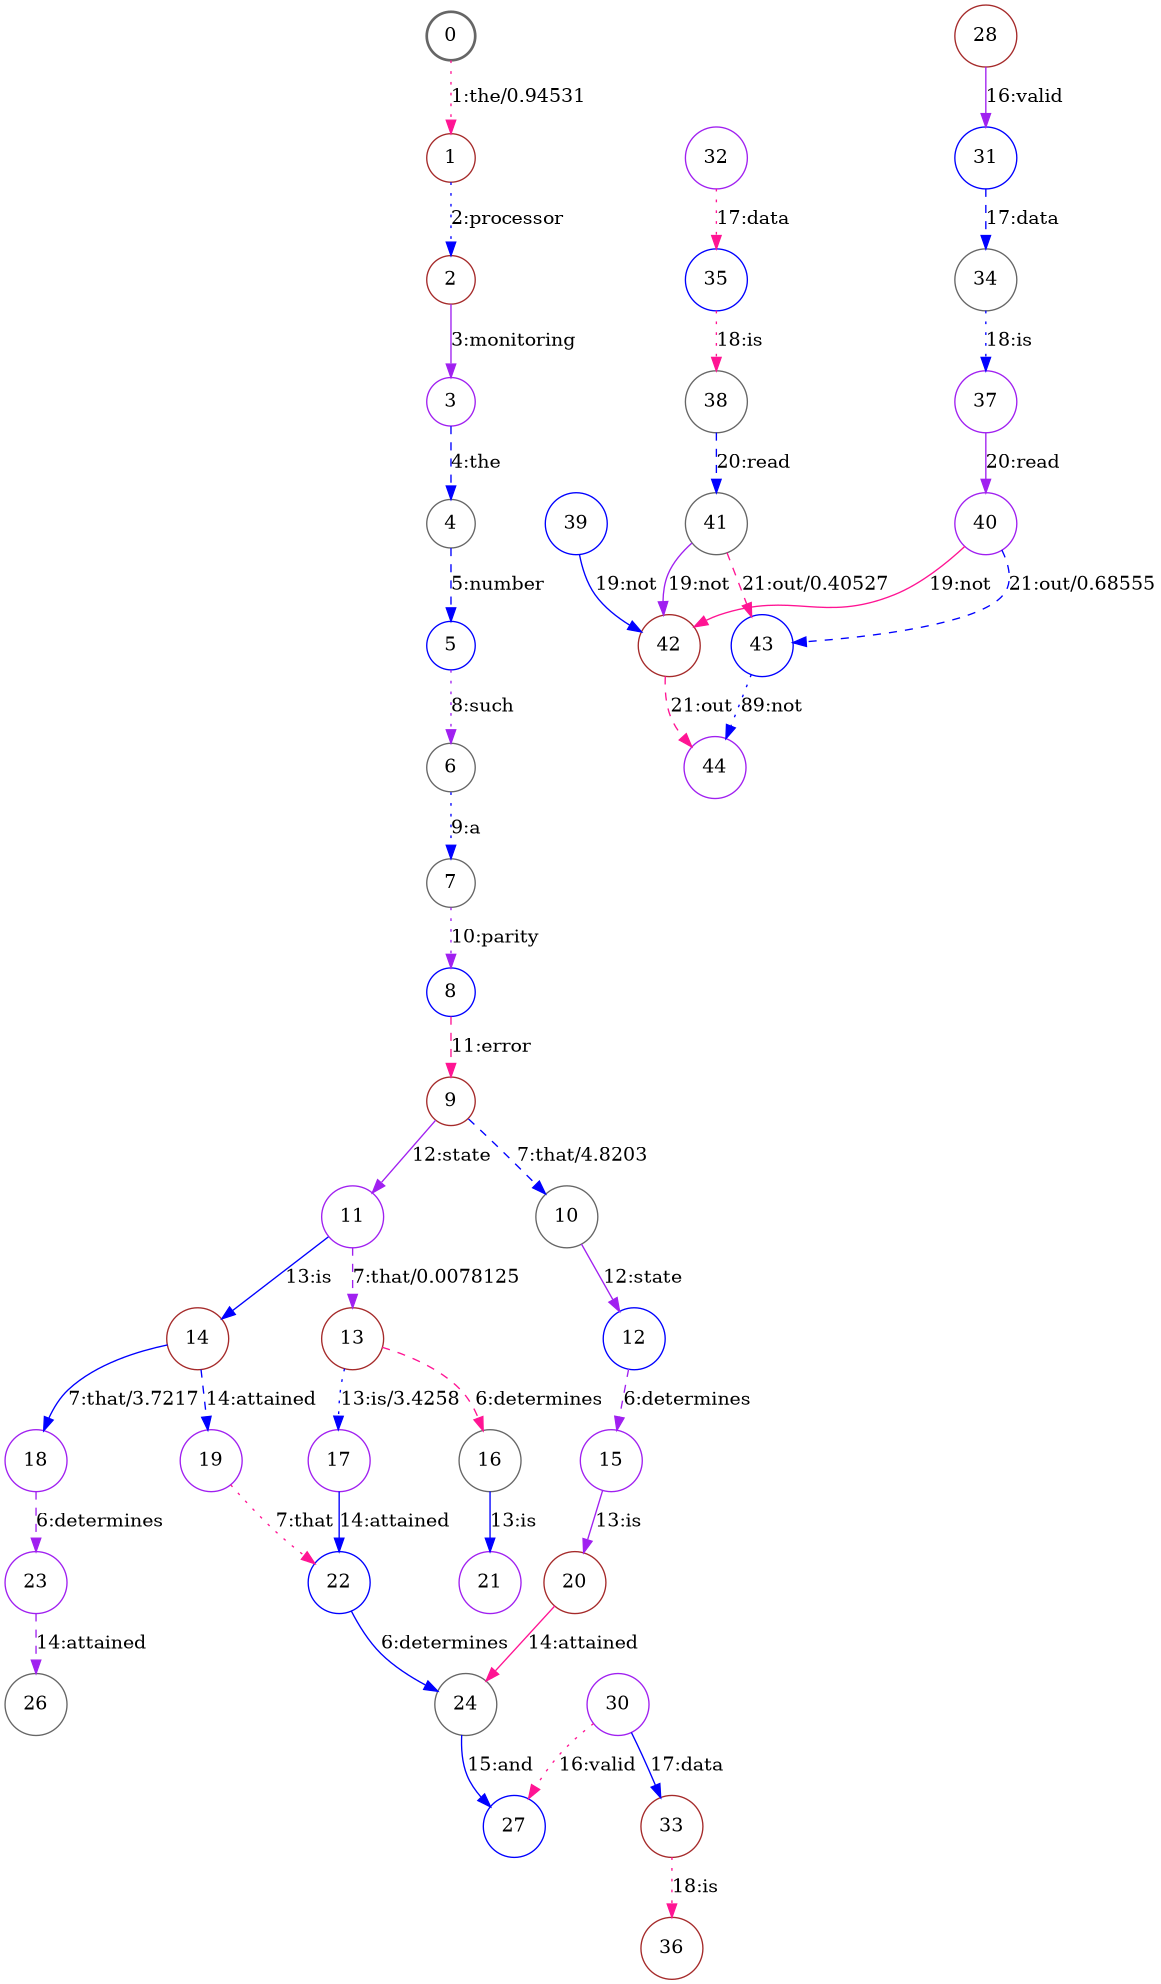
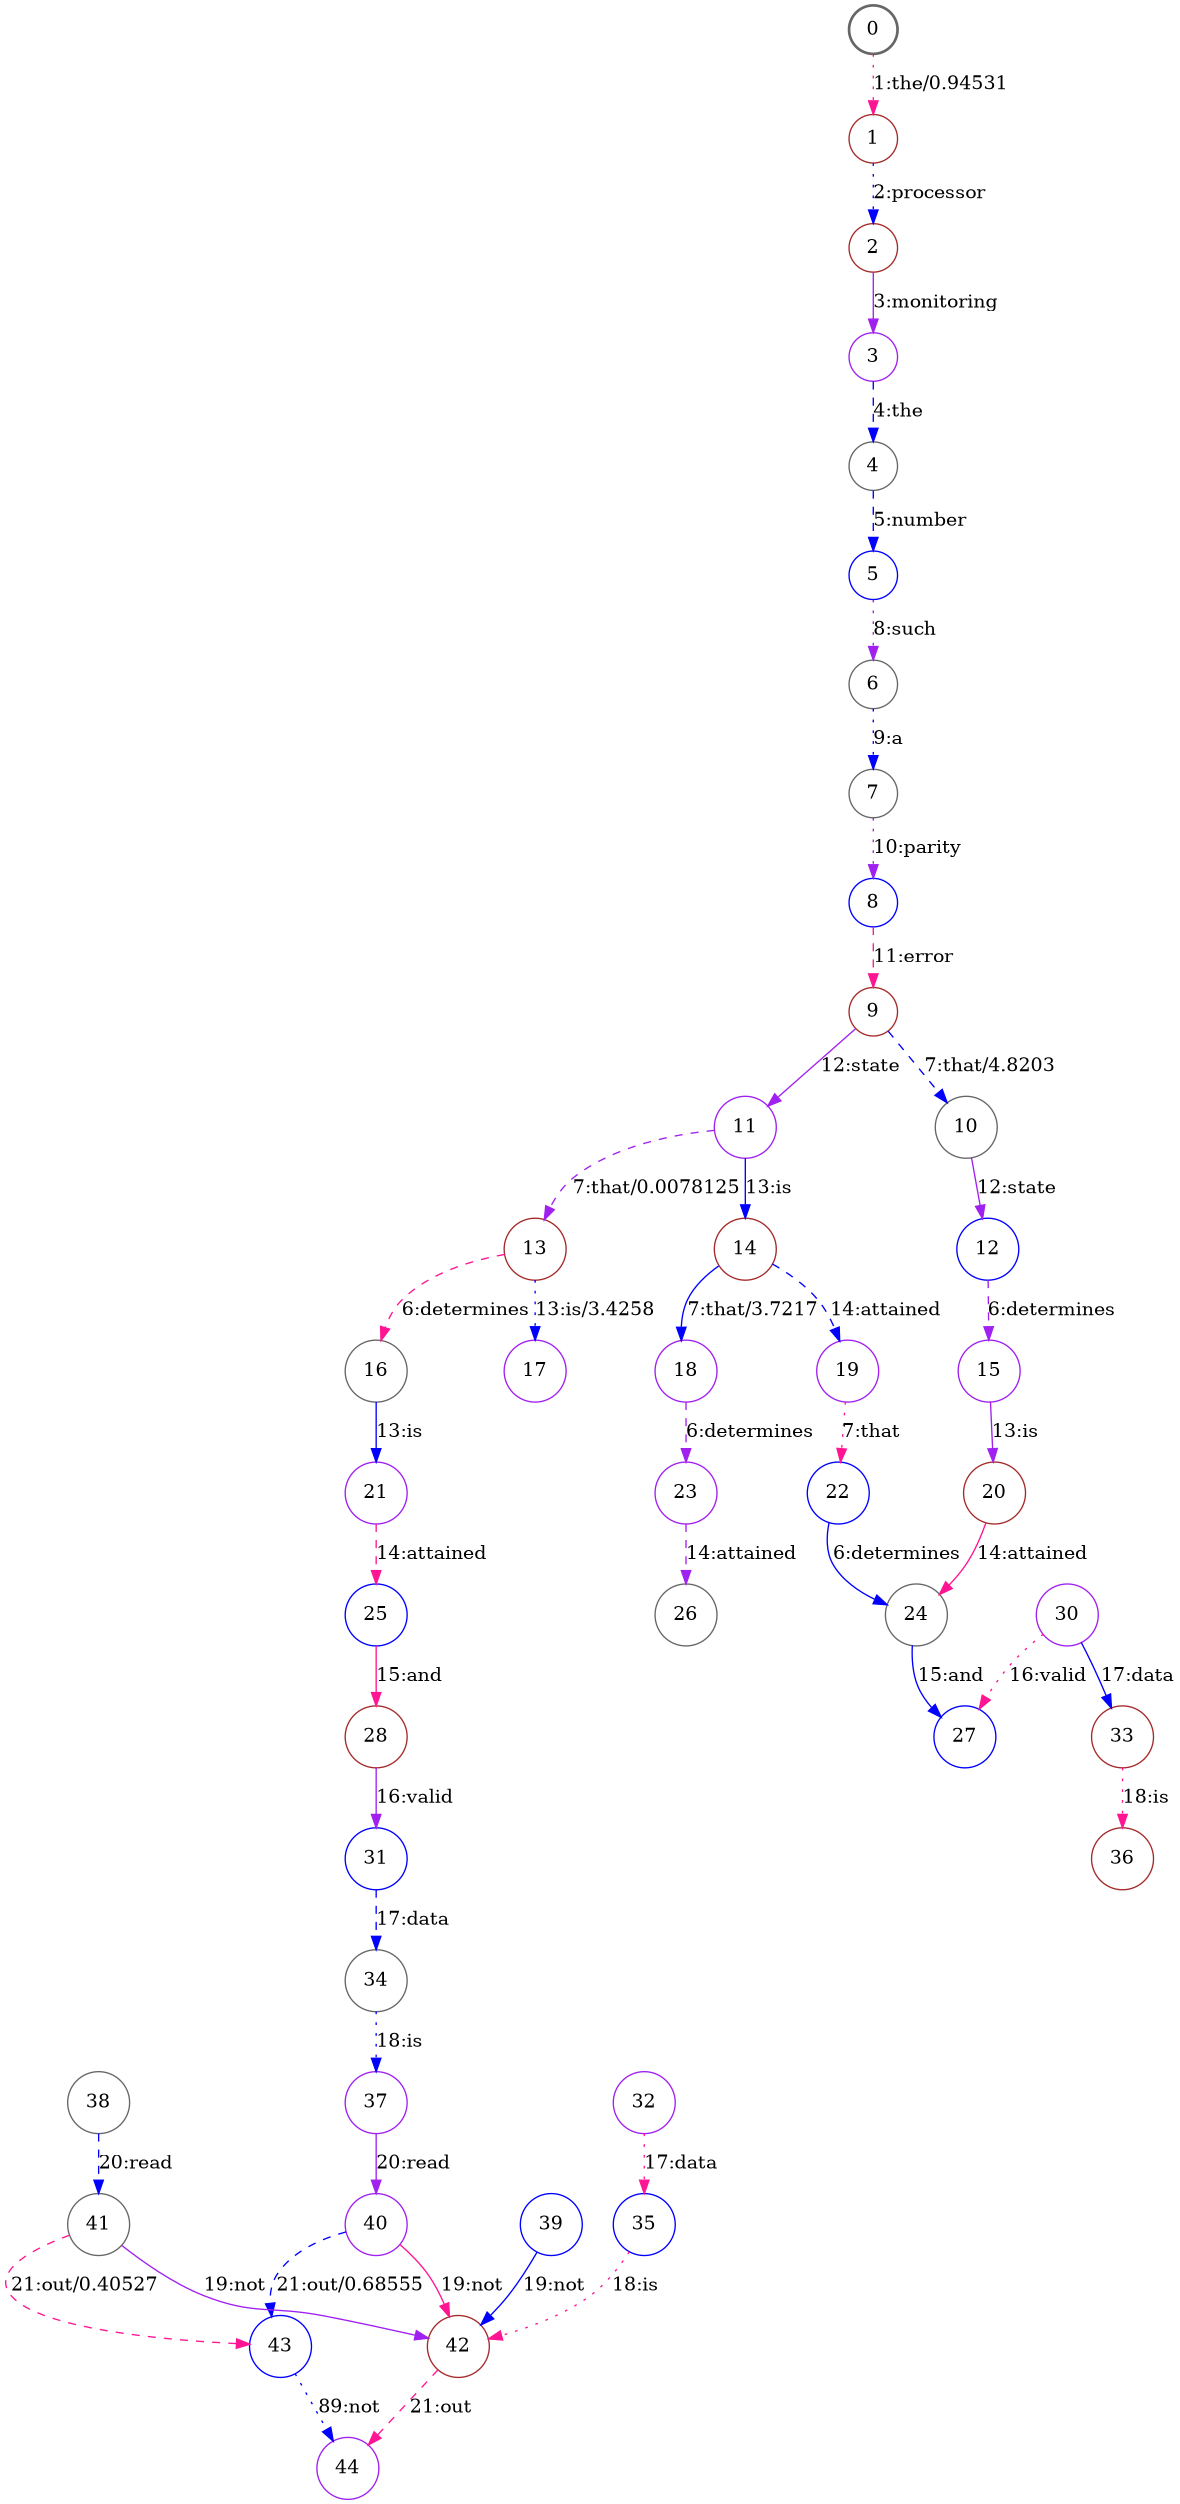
(716, 334) -> (574, 2306)
(339, 1515) -> none
none -> (376, 1615)
